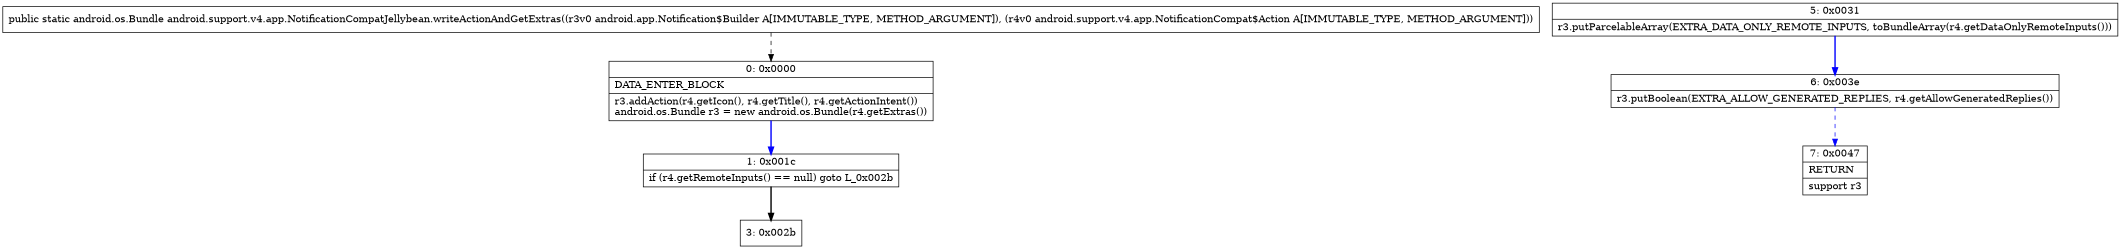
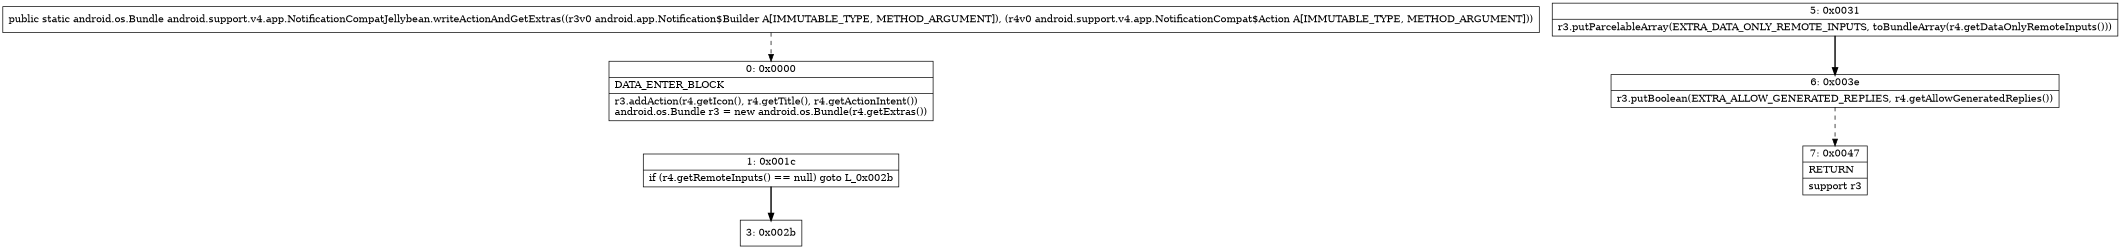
(1835, 52) -> (1835, 52)
(1835, 123) -> (1835, 123)
(771, 134) -> none
